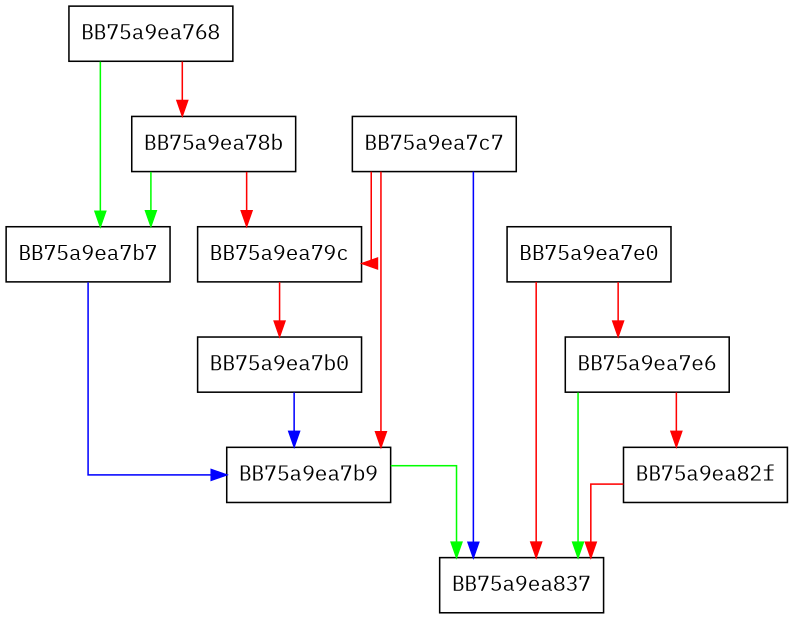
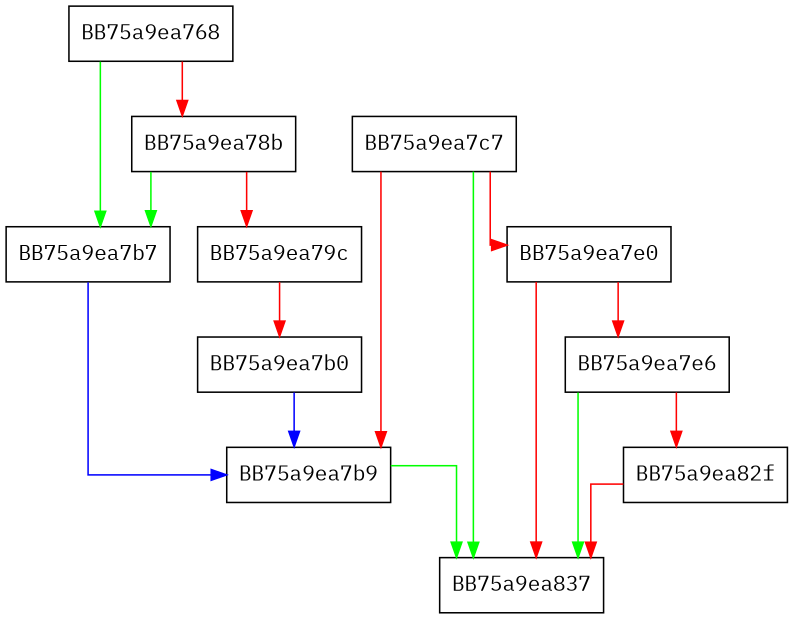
(371, 218) -> (490, 209)
(473, 357) -> (473, 357)
